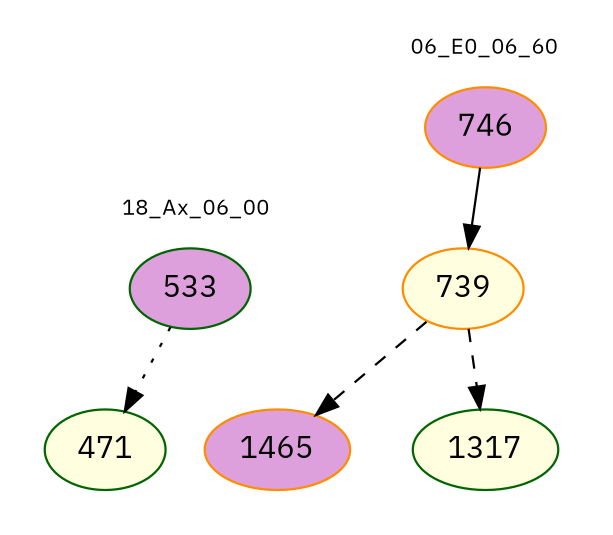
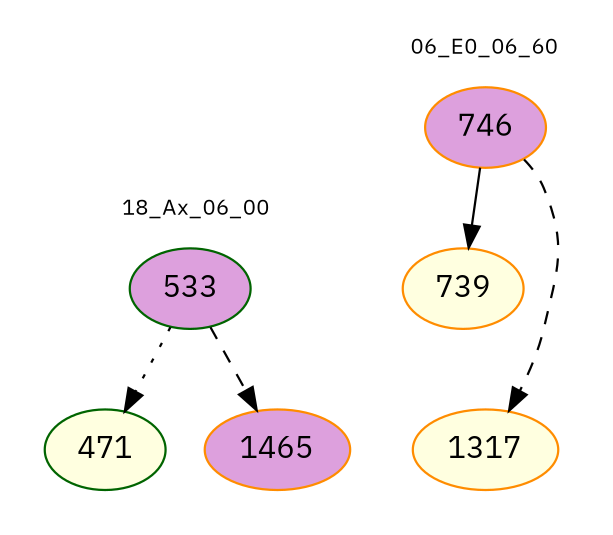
(399, 345) -> (228, 359)
(473, 358) -> (556, 274)
(486, 450) -> (486, 450)
